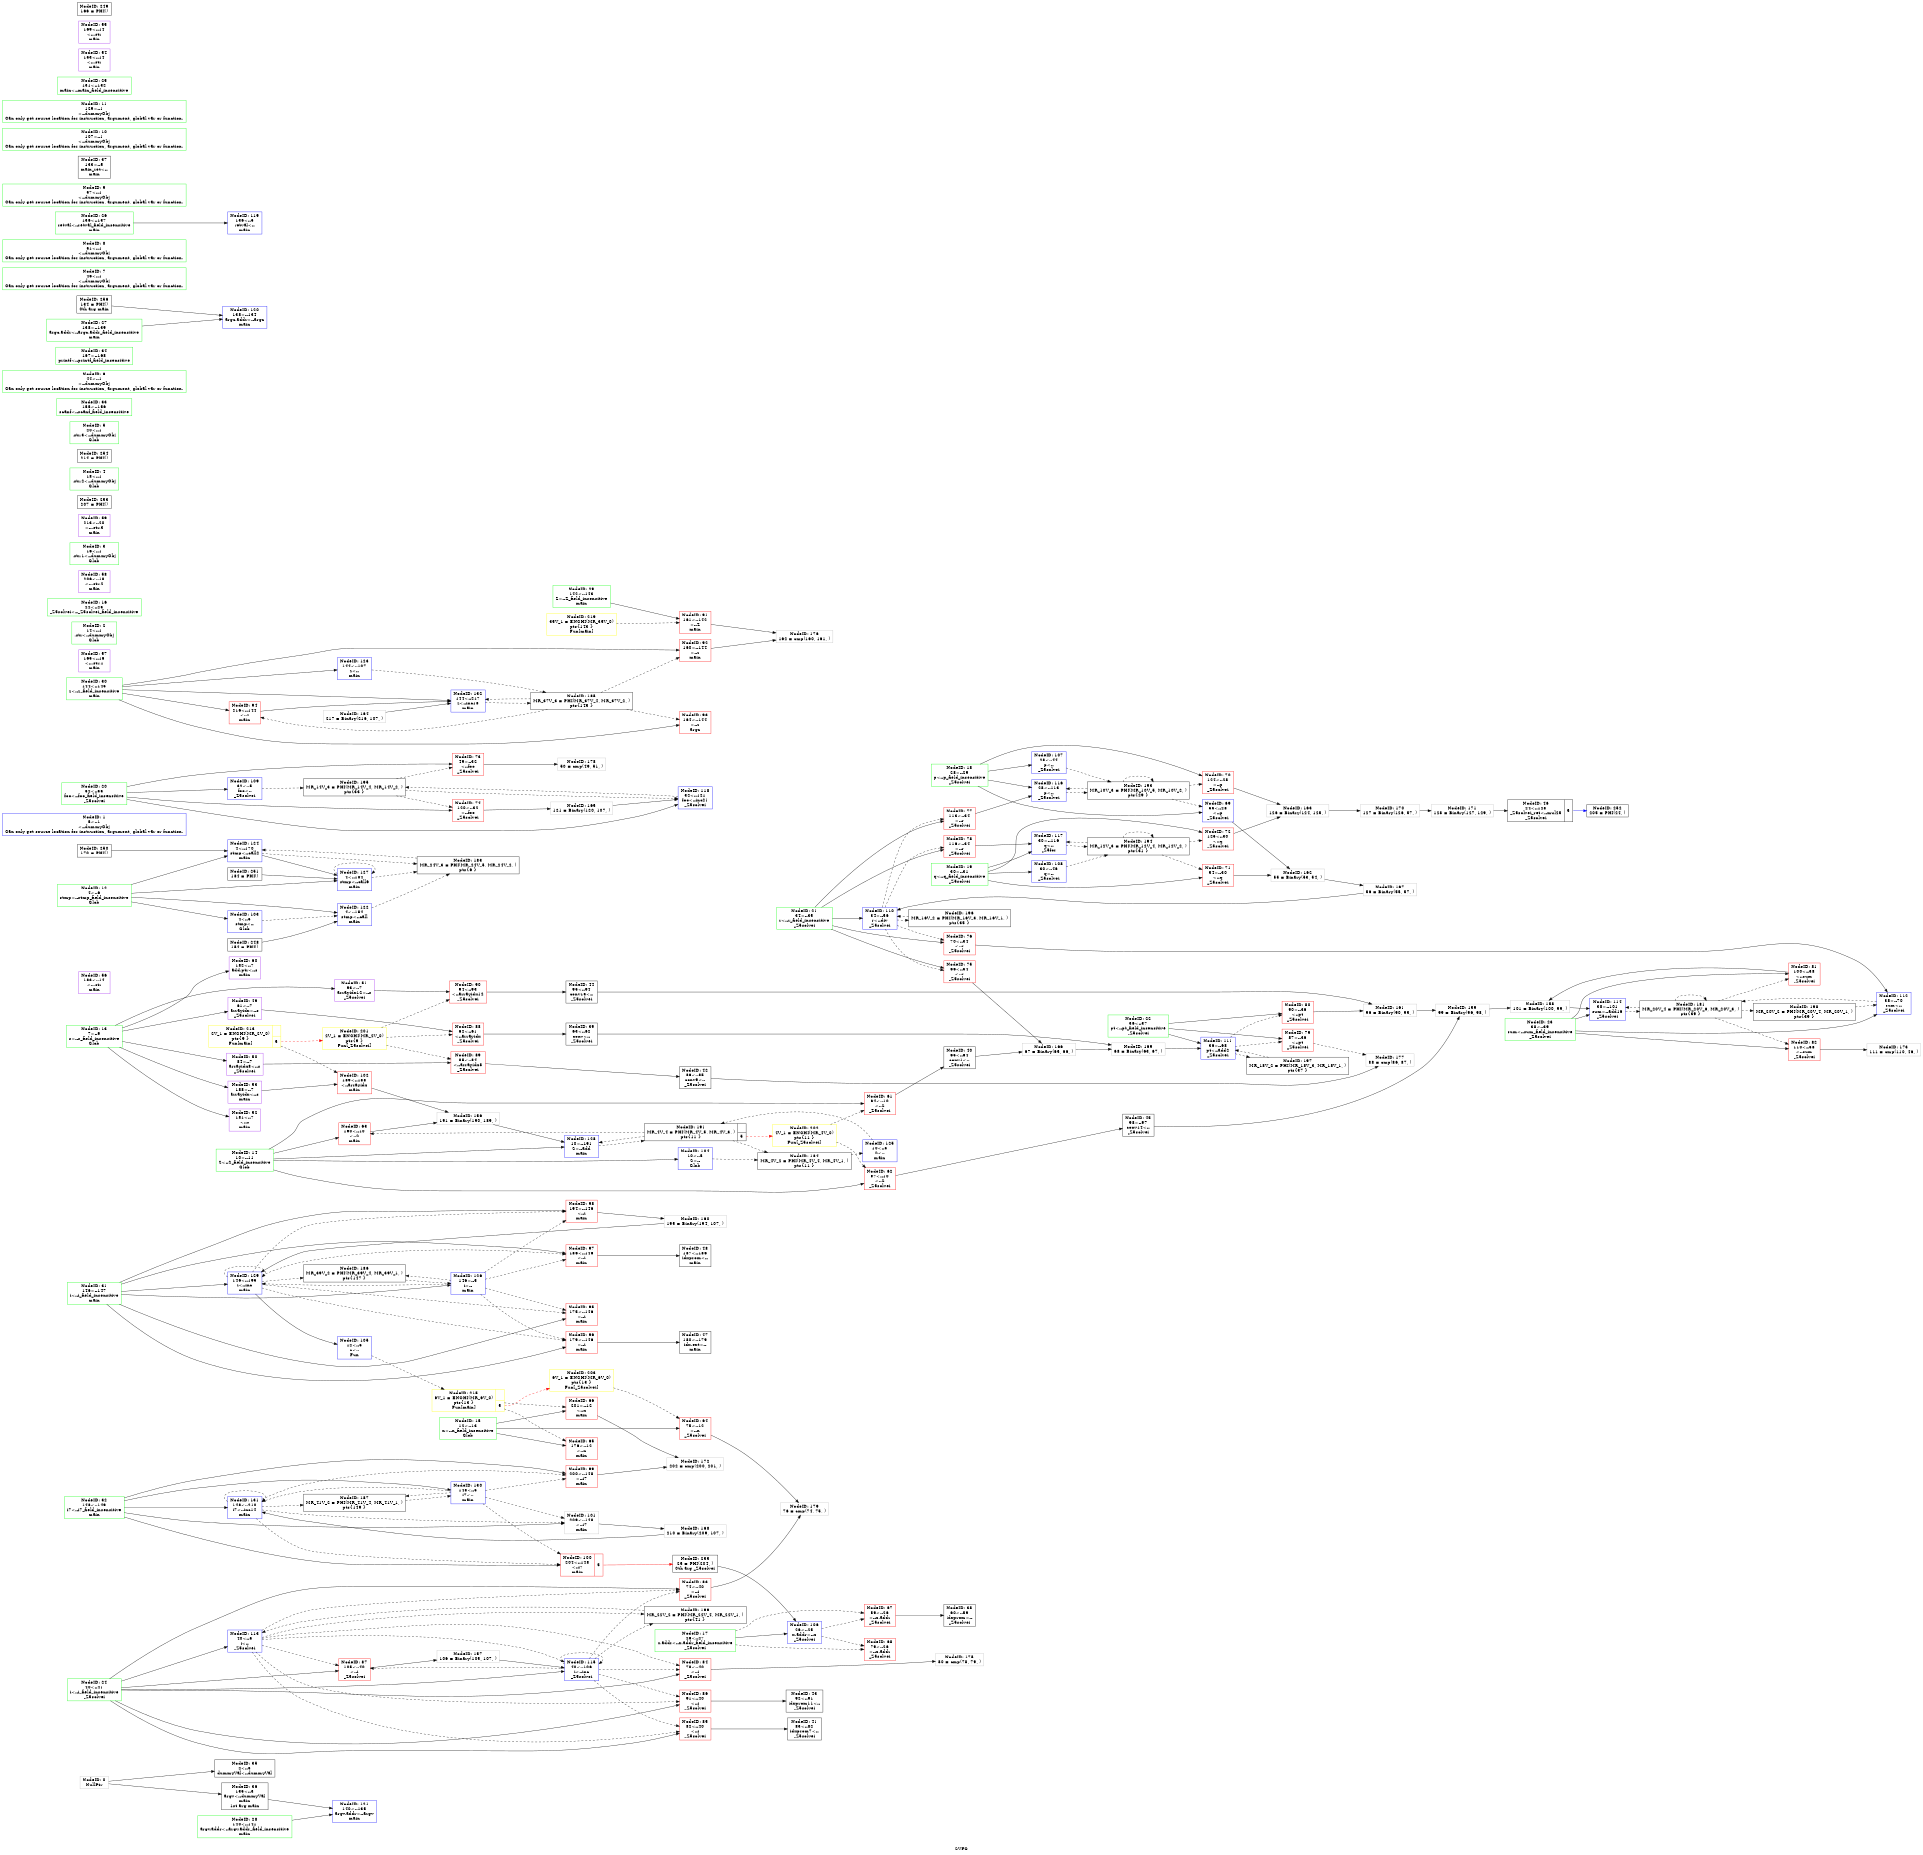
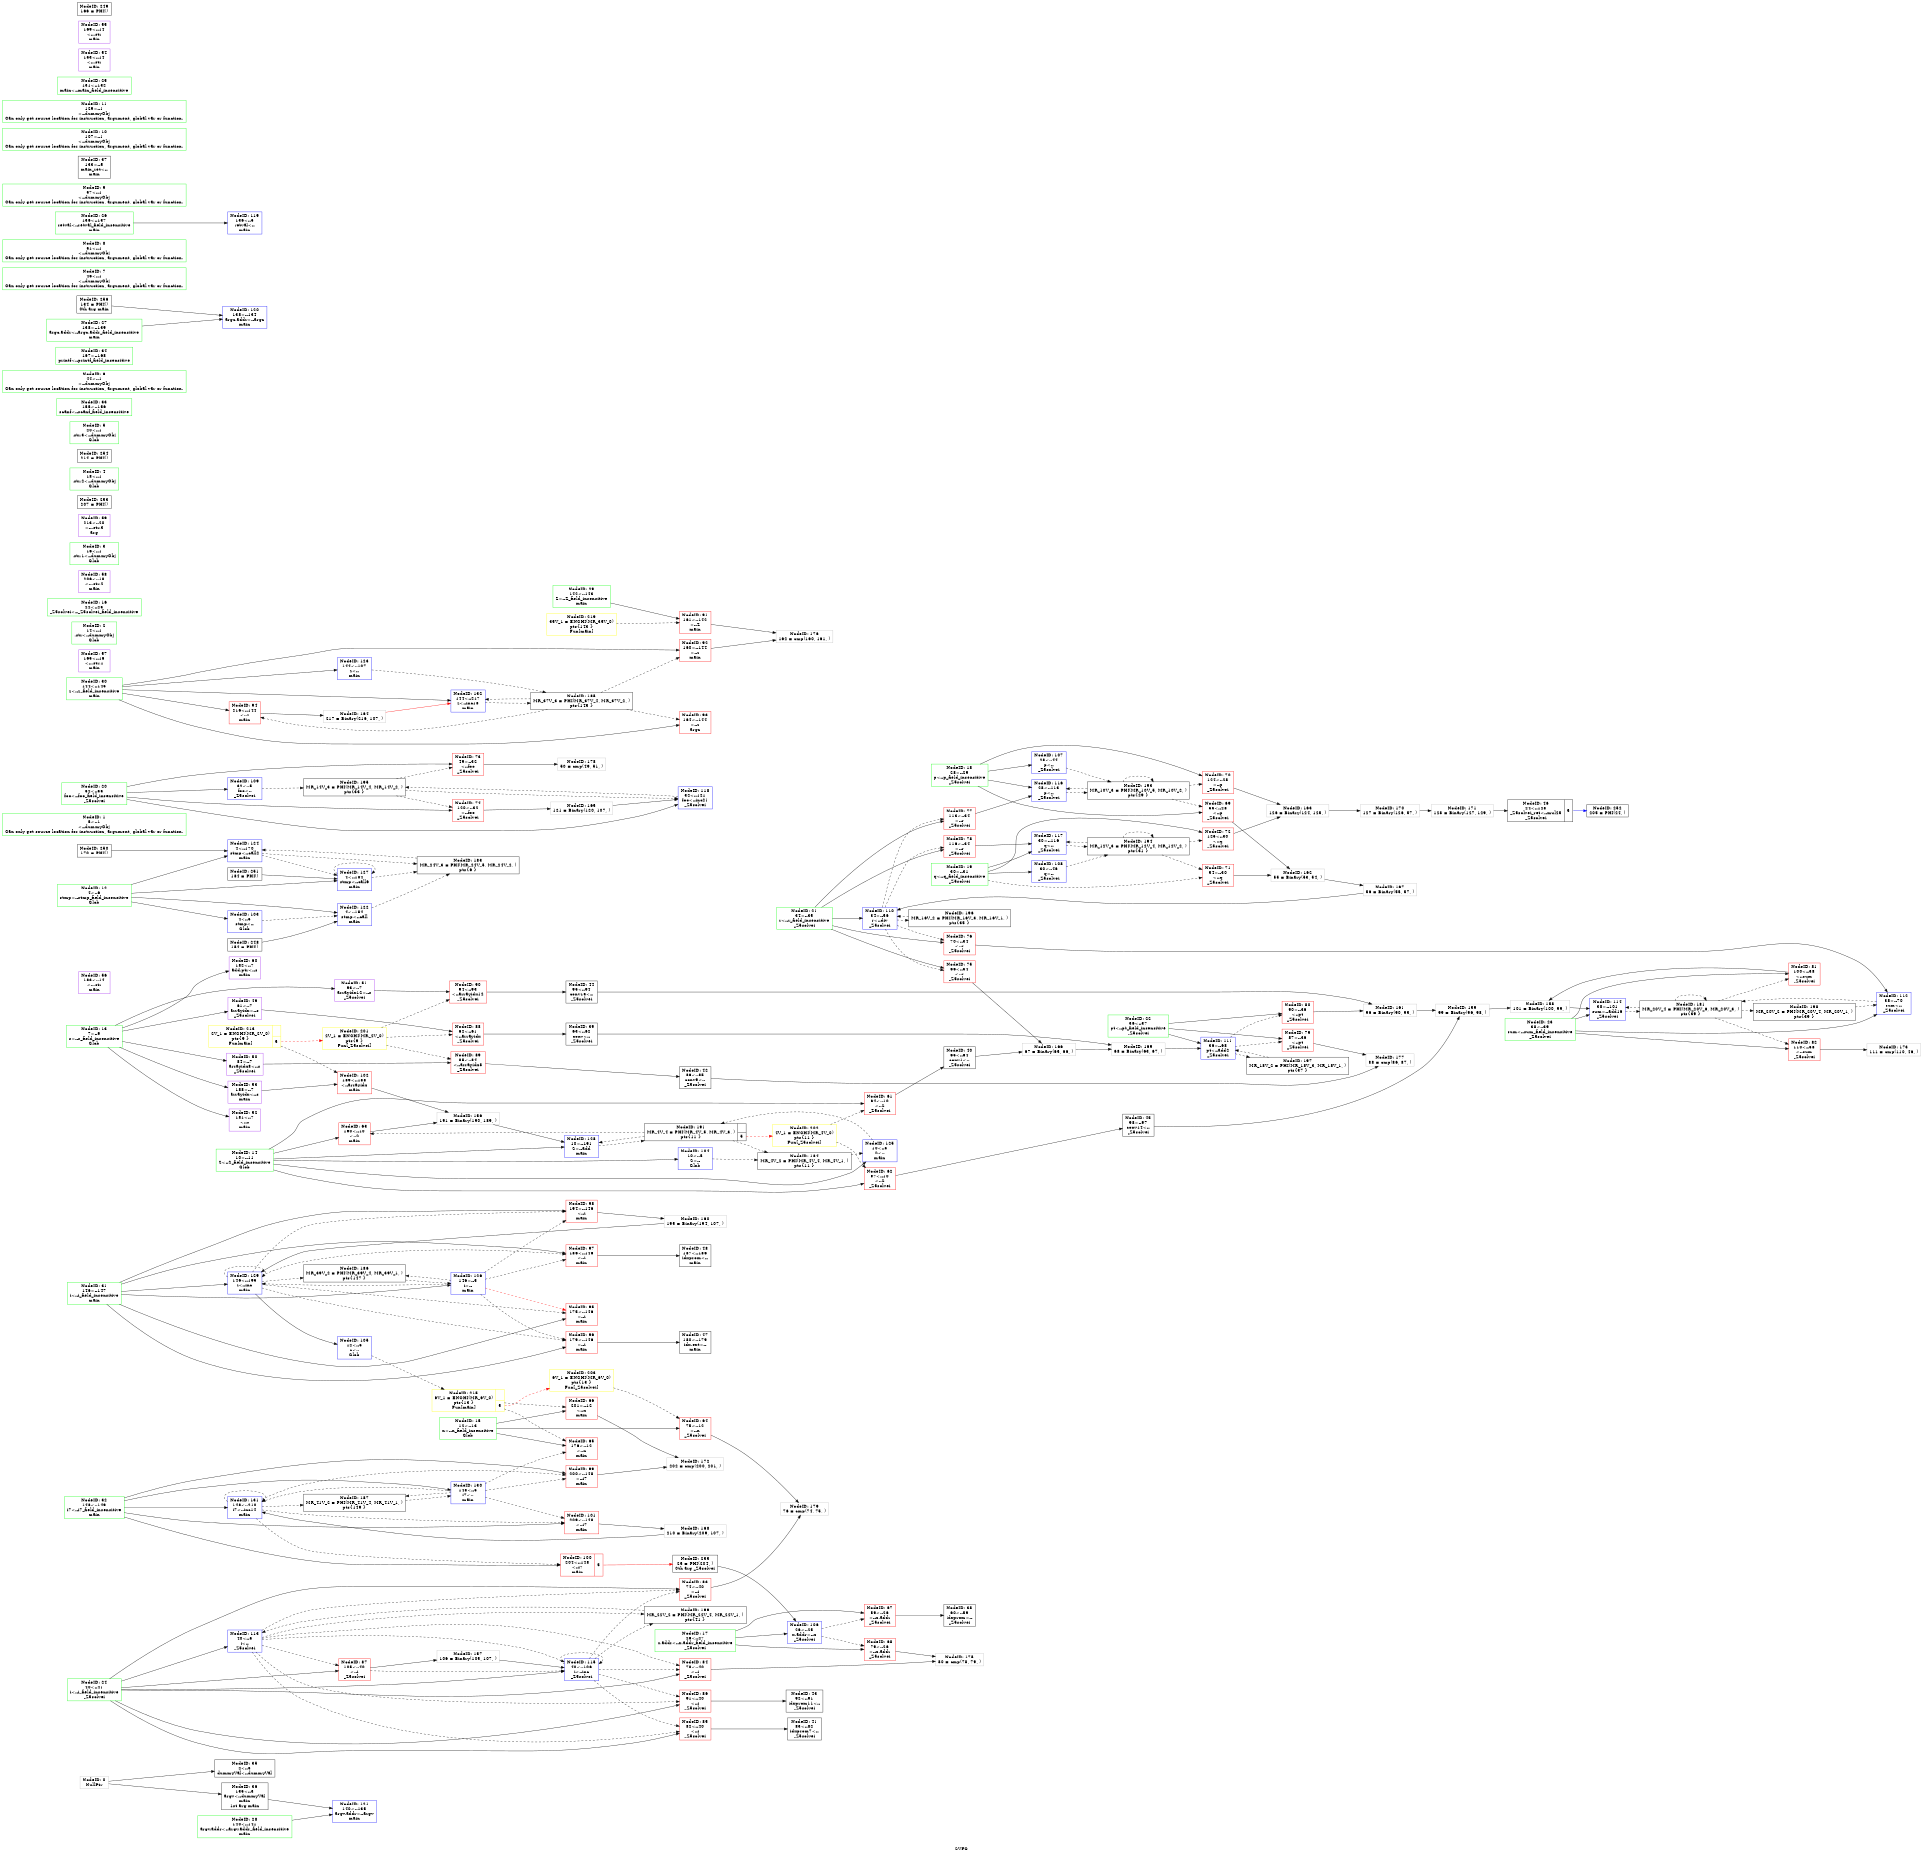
(94, 533) -> (94, 533)
(354, 705) -> (290, 714)
(417, 708) -> (417, 708)
(1218, 811) -> (1218, 811)
(94, 825) -> (94, 825)
(1049, 850) -> (1049, 850)
(298, 865) -> (298, 865)
(1094, 887) -> (1094, 887)
(1338, 1049) -> (1338, 1049)
none -> (570, 1179)
(524, 1299) -> (524, 1299)
(355, 1355) -> (355, 1355)
(582, 1523) -> (582, 1523)
(519, 1530) -> (525, 1465)
(796, 1611) -> (796, 1611)
(798, 1648) -> (798, 1648)
none -> (914, 1654)
(469, 1667) -> (466, 1672)
